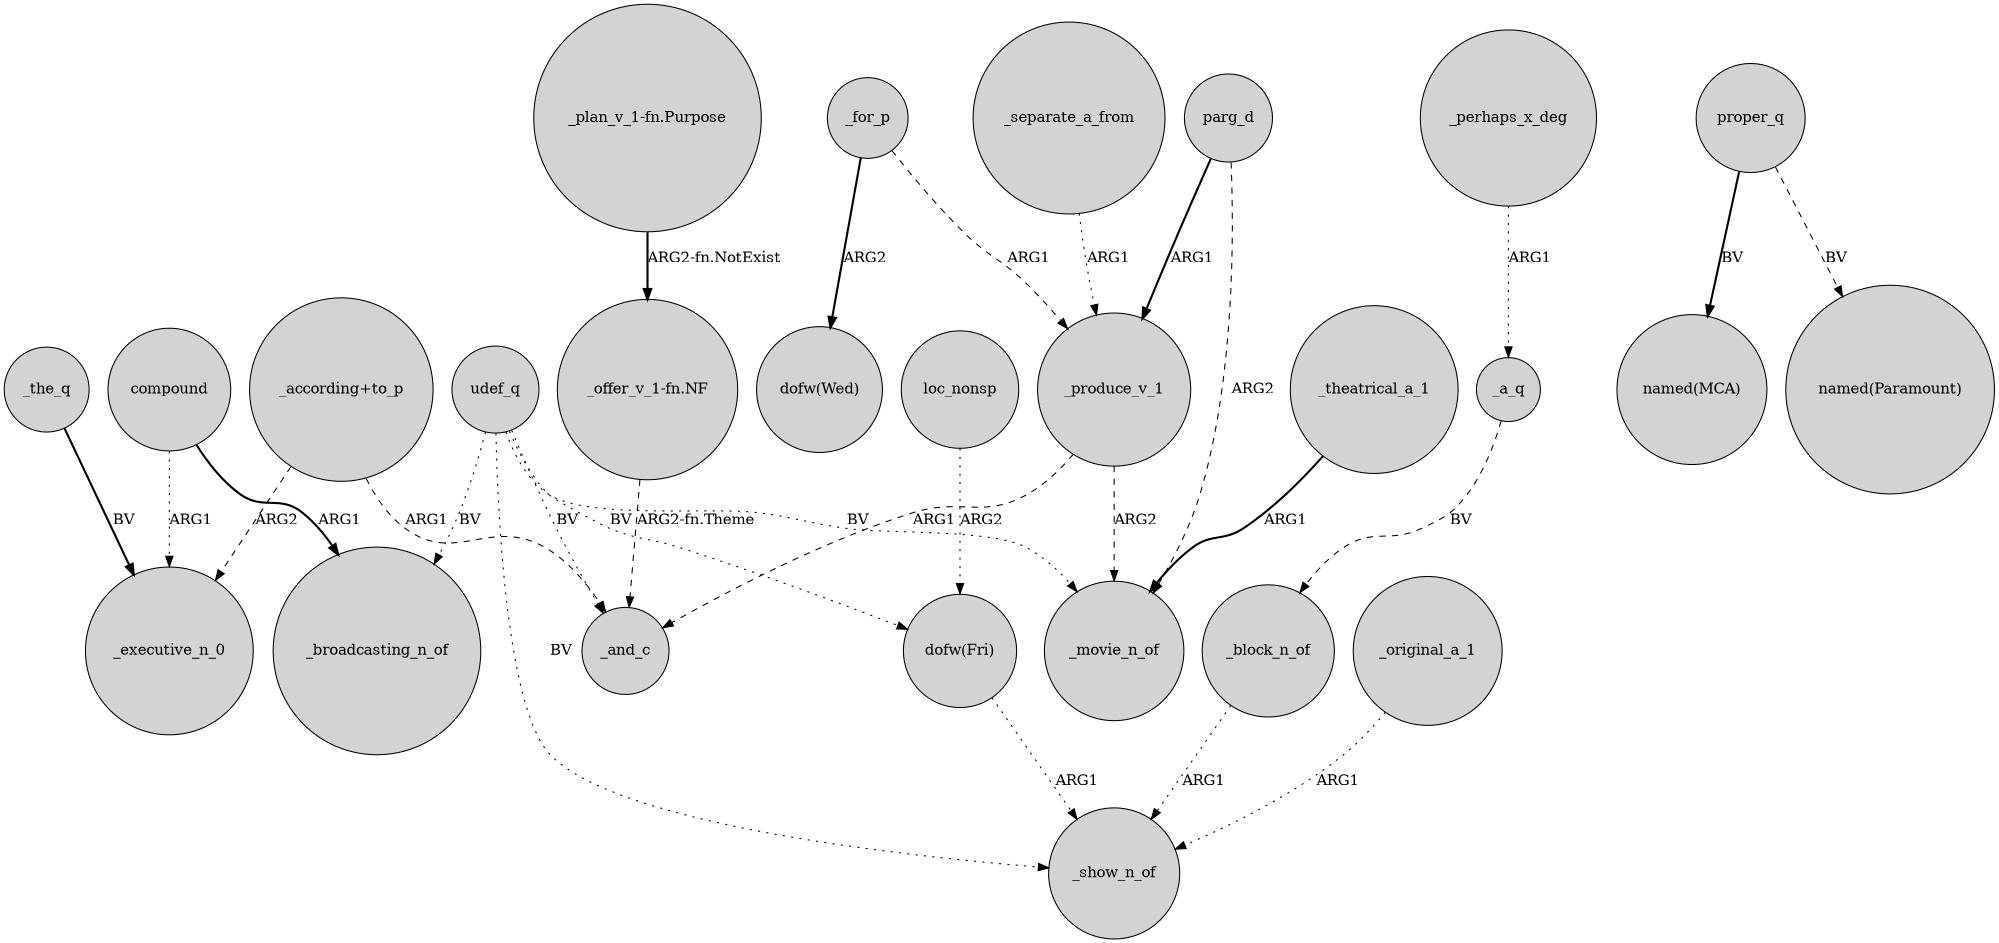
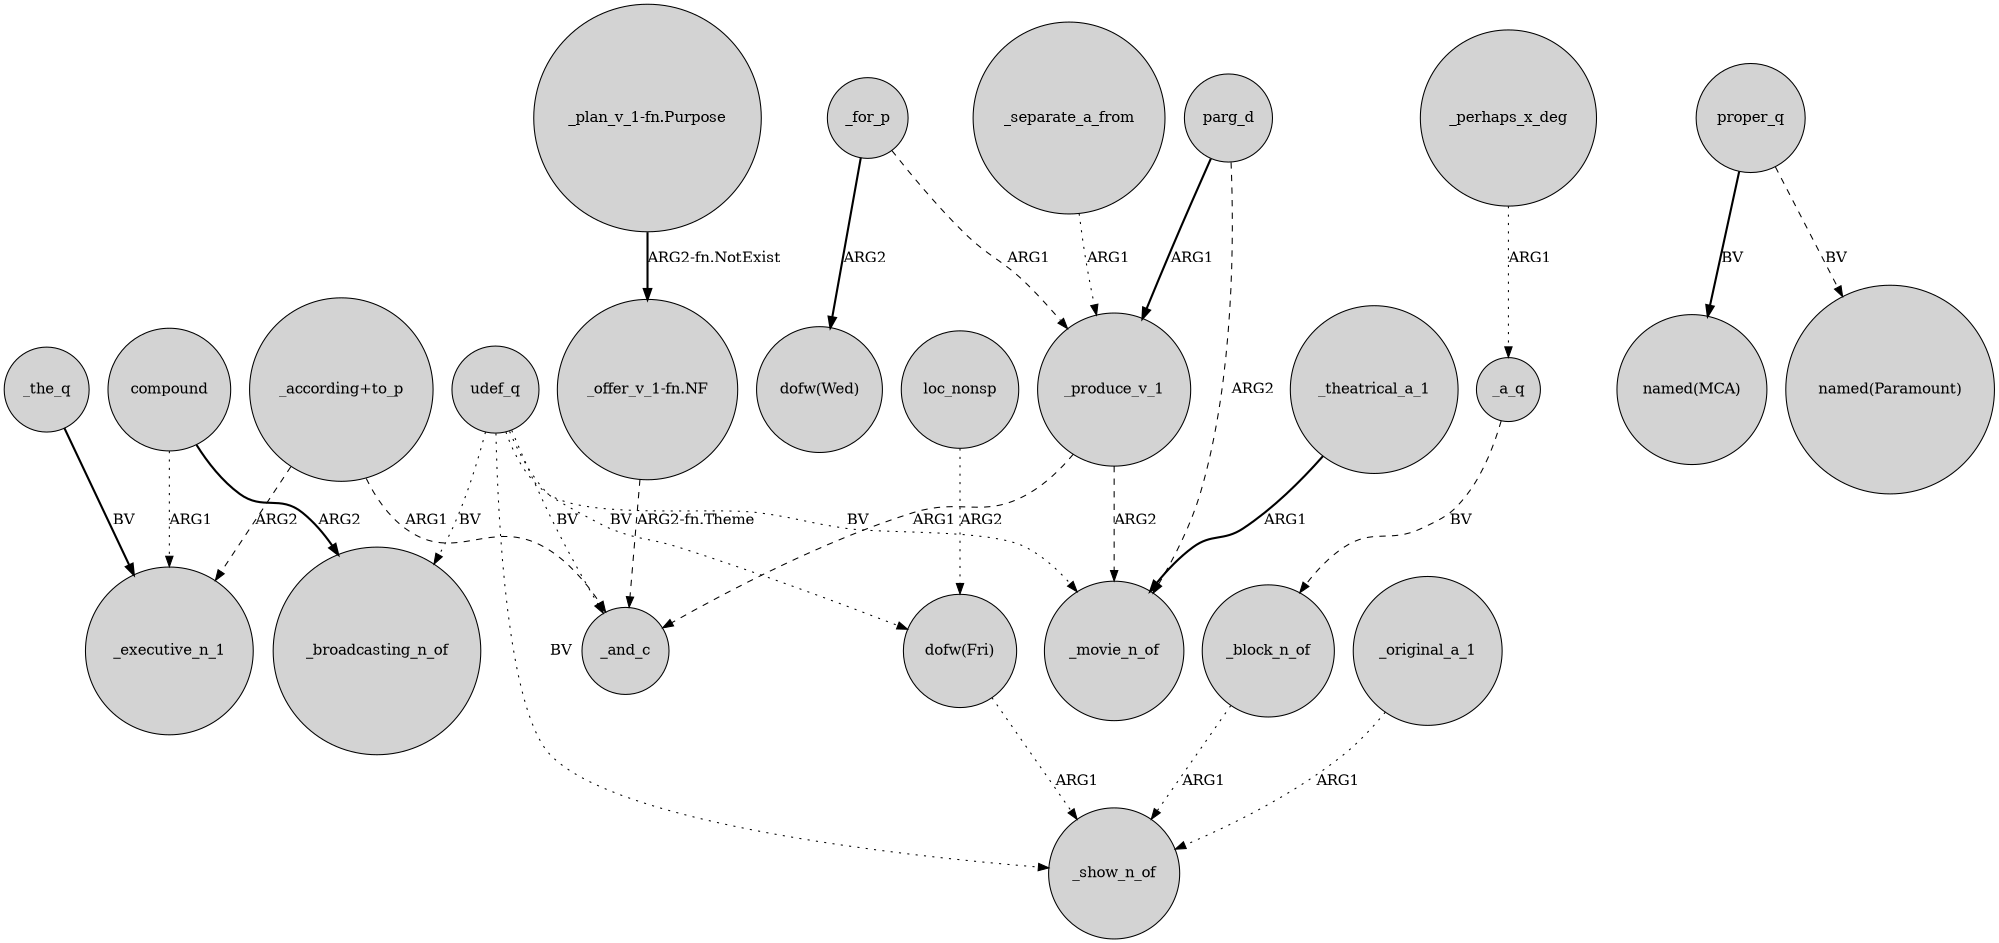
(340, 521) -> (340, 521)
(169, 651) -> (169, 651)
